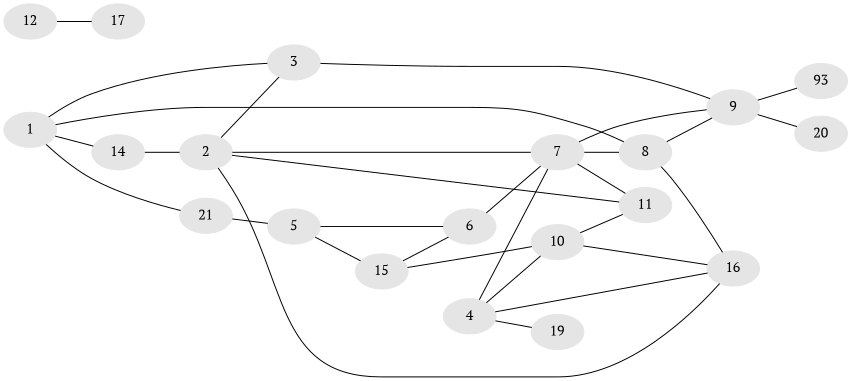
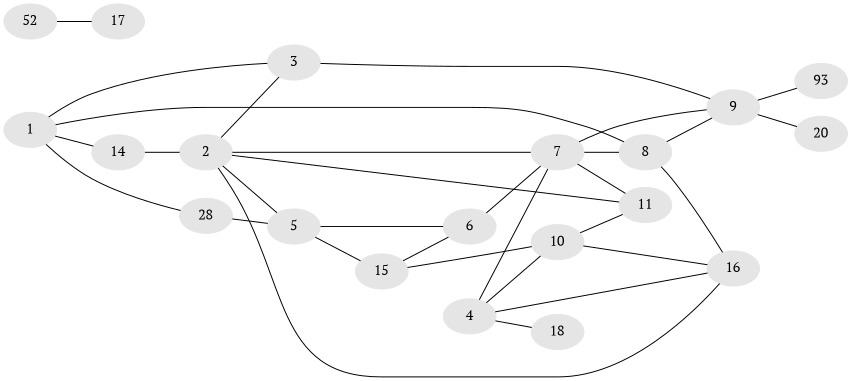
(30, 21) -> (30, 21)
none -> (250, 189)
(206, 216) -> (206, 216)
(558, 332) -> (558, 332)
